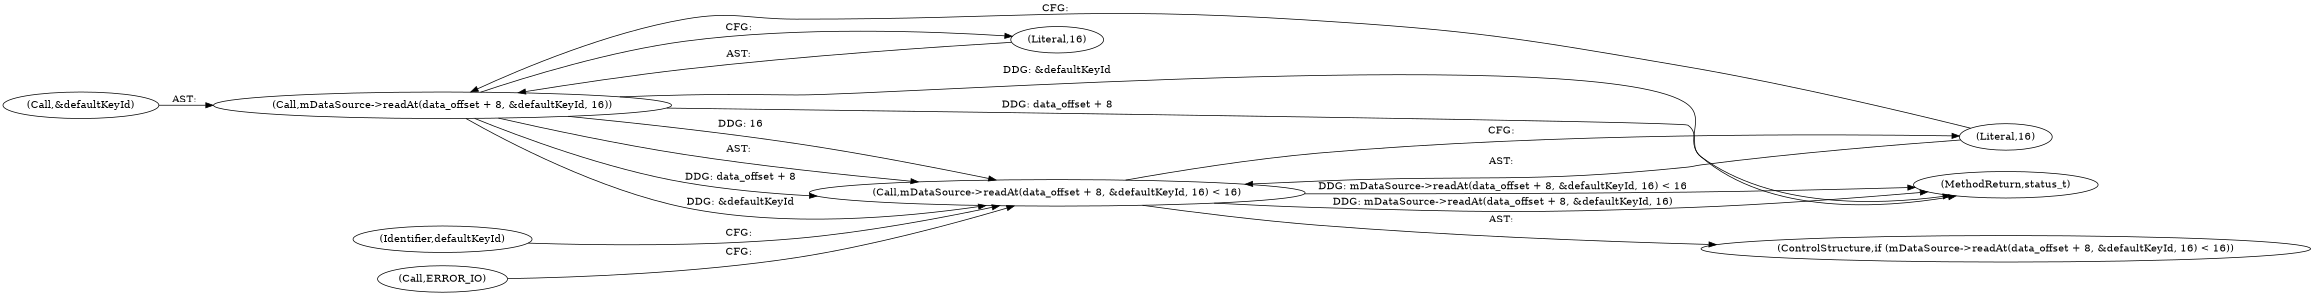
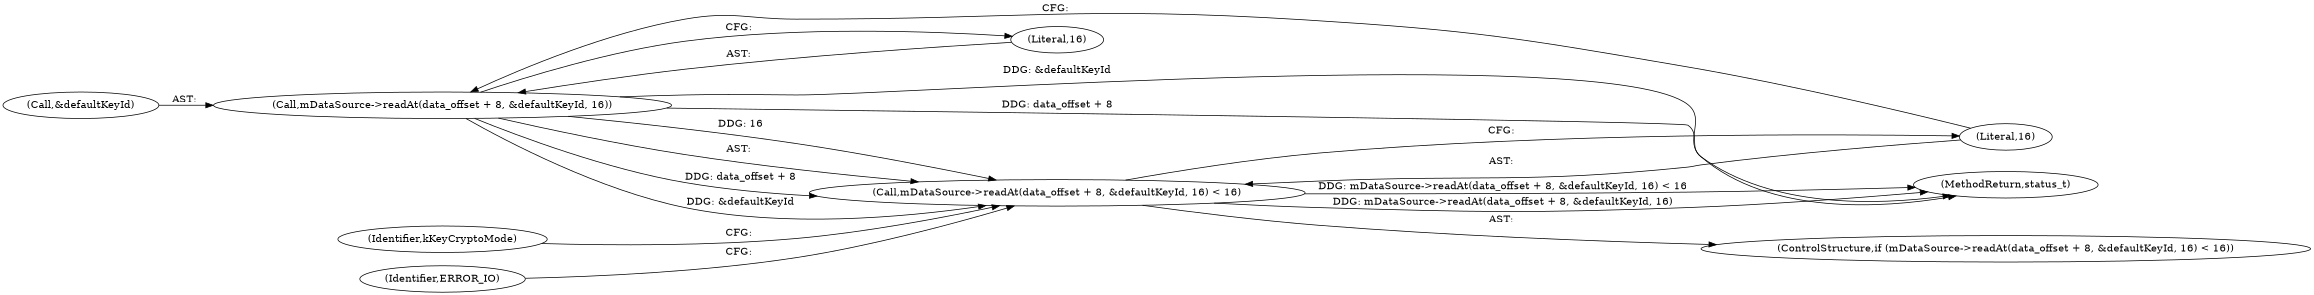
(443, 239) -> (443, 239)
(443, 279) -> (443, 279)
